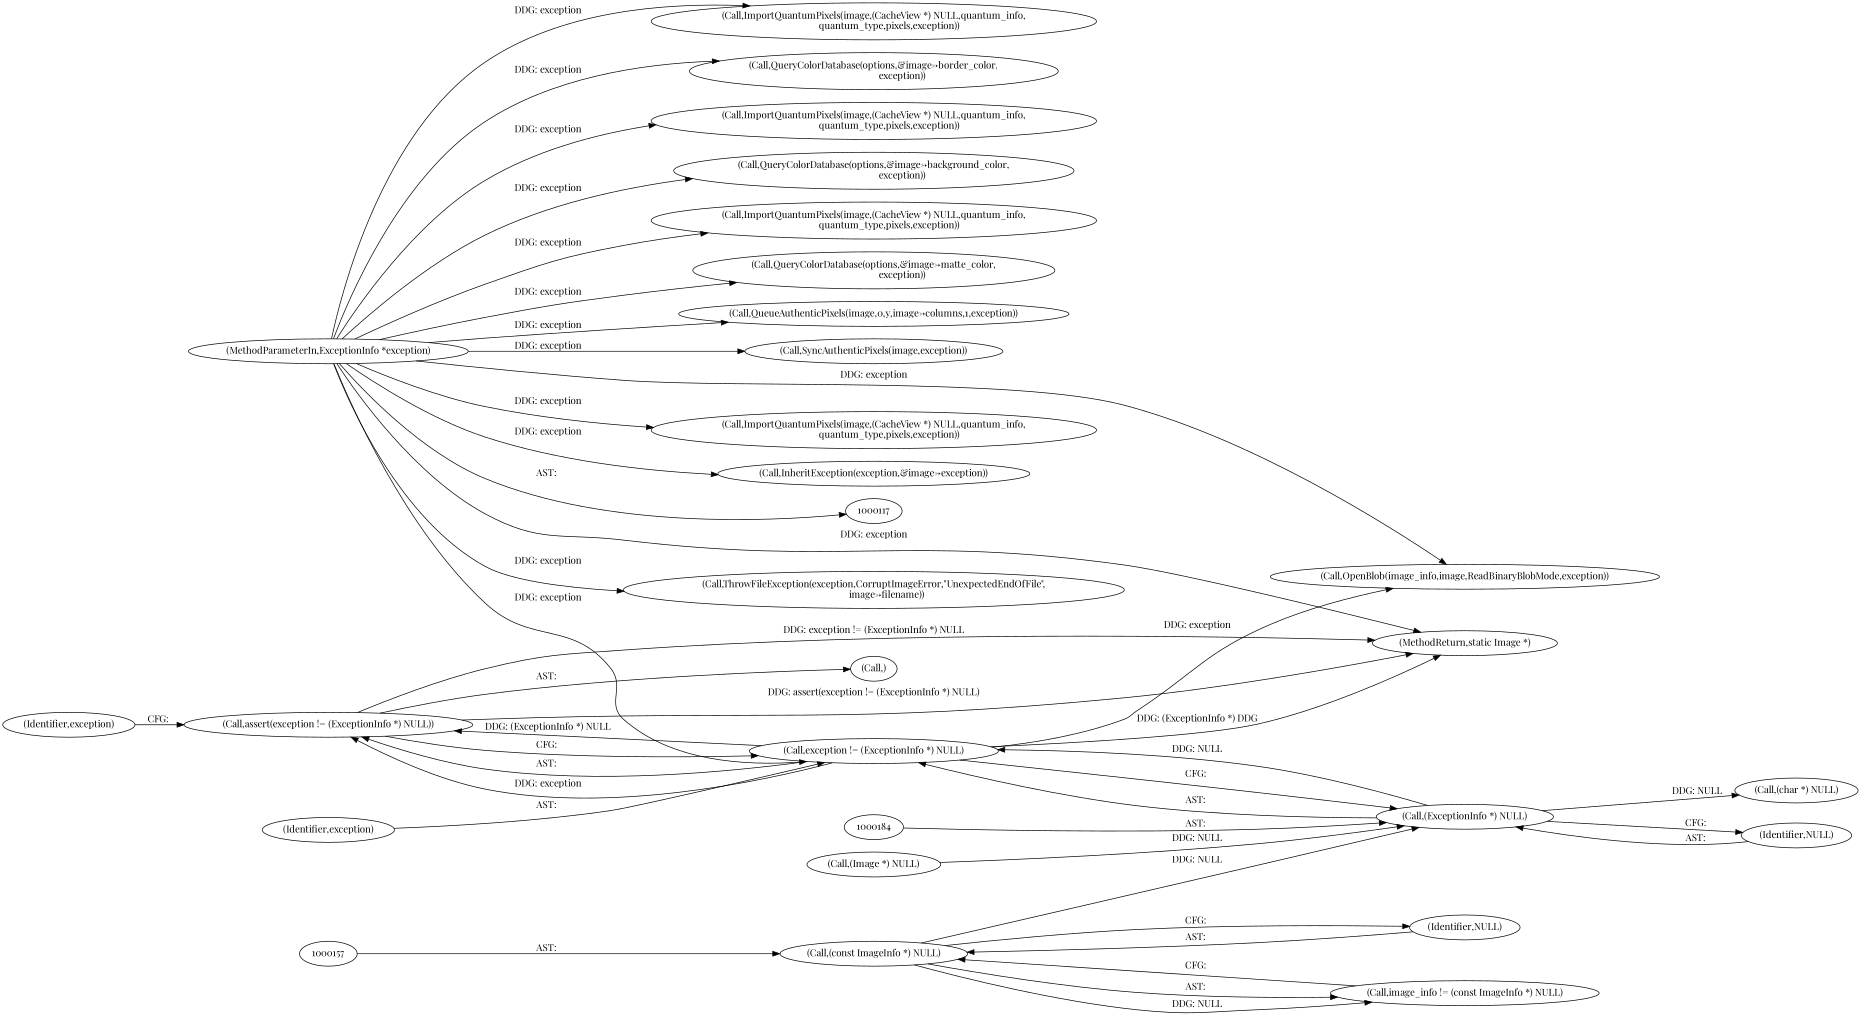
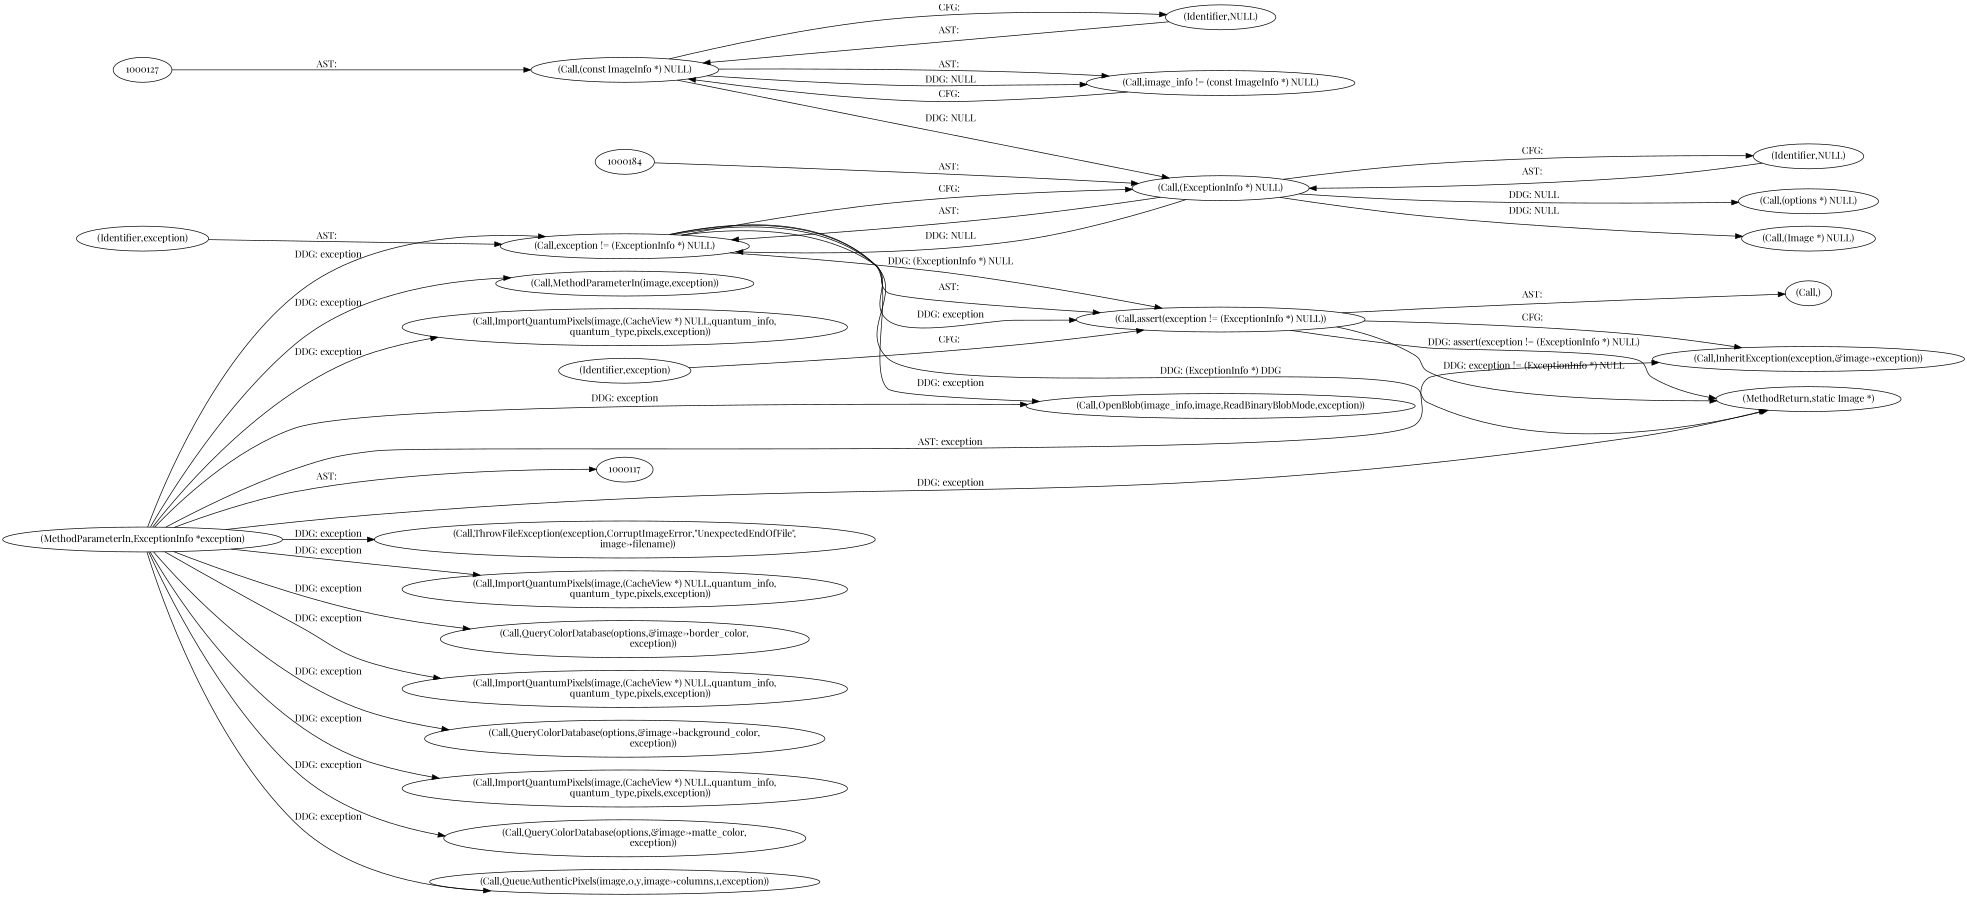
(874, 351) -> (625, 284)
(548, 432) -> (951, 442)
(568, 755) -> (1550, 328)
(1796, 790) -> (1809, 201)
(1169, 851) -> (1507, 223)
(328, 954) -> (143, 70)
